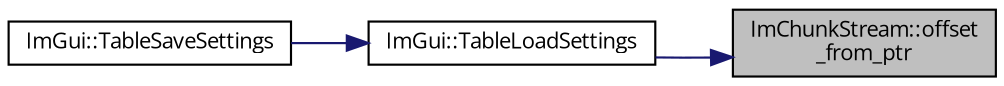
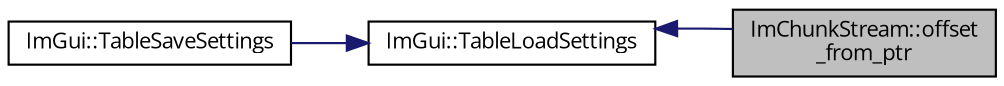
(683, 58) -> (705, 29)
